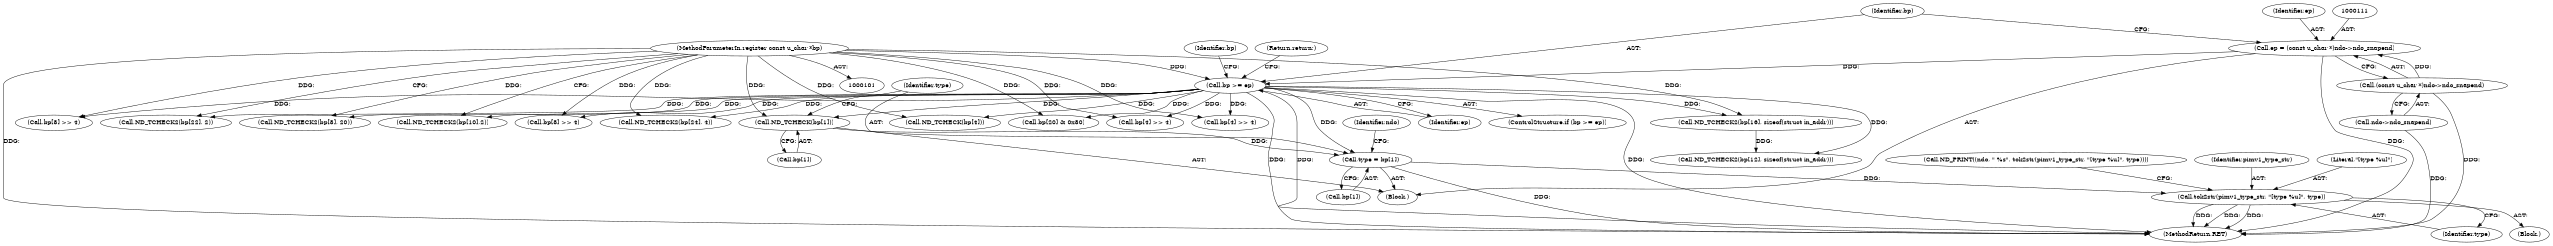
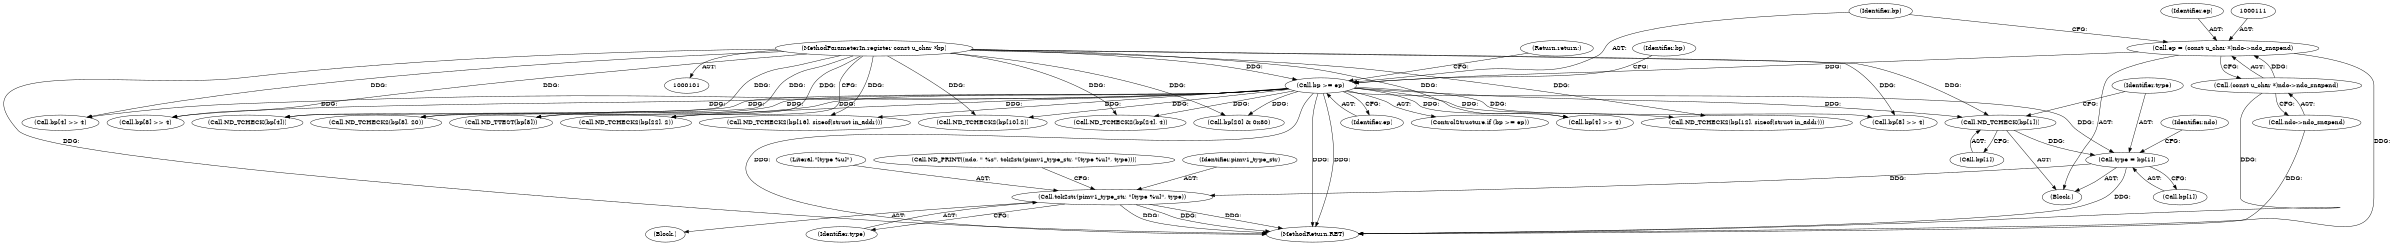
(582, 86) -> (958, 86)
none -> (501, 123)
(1756, 139) -> (1337, 66)
